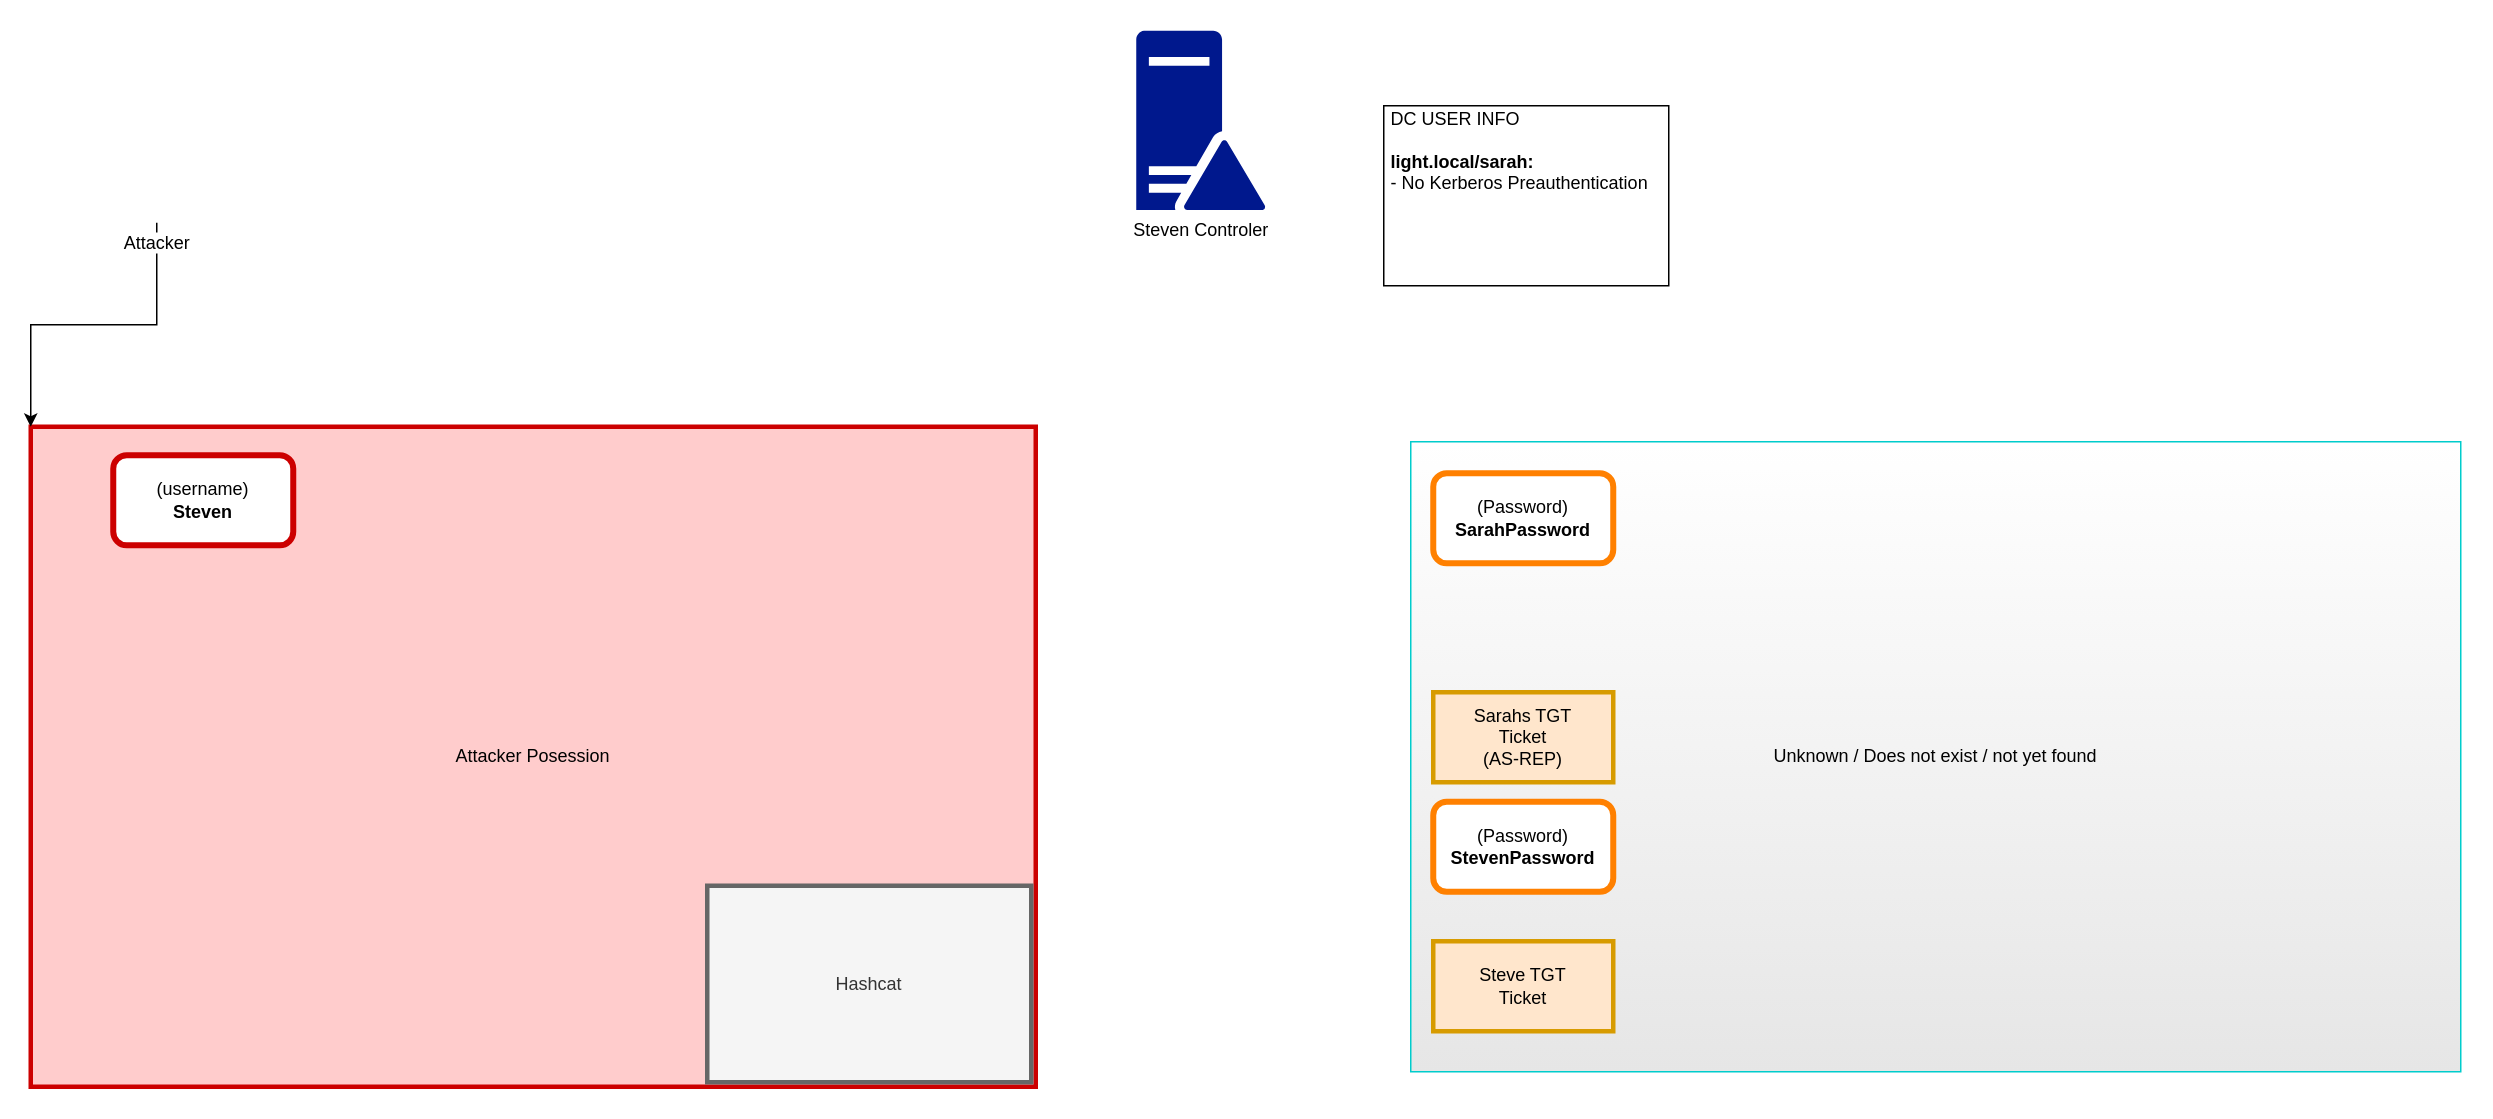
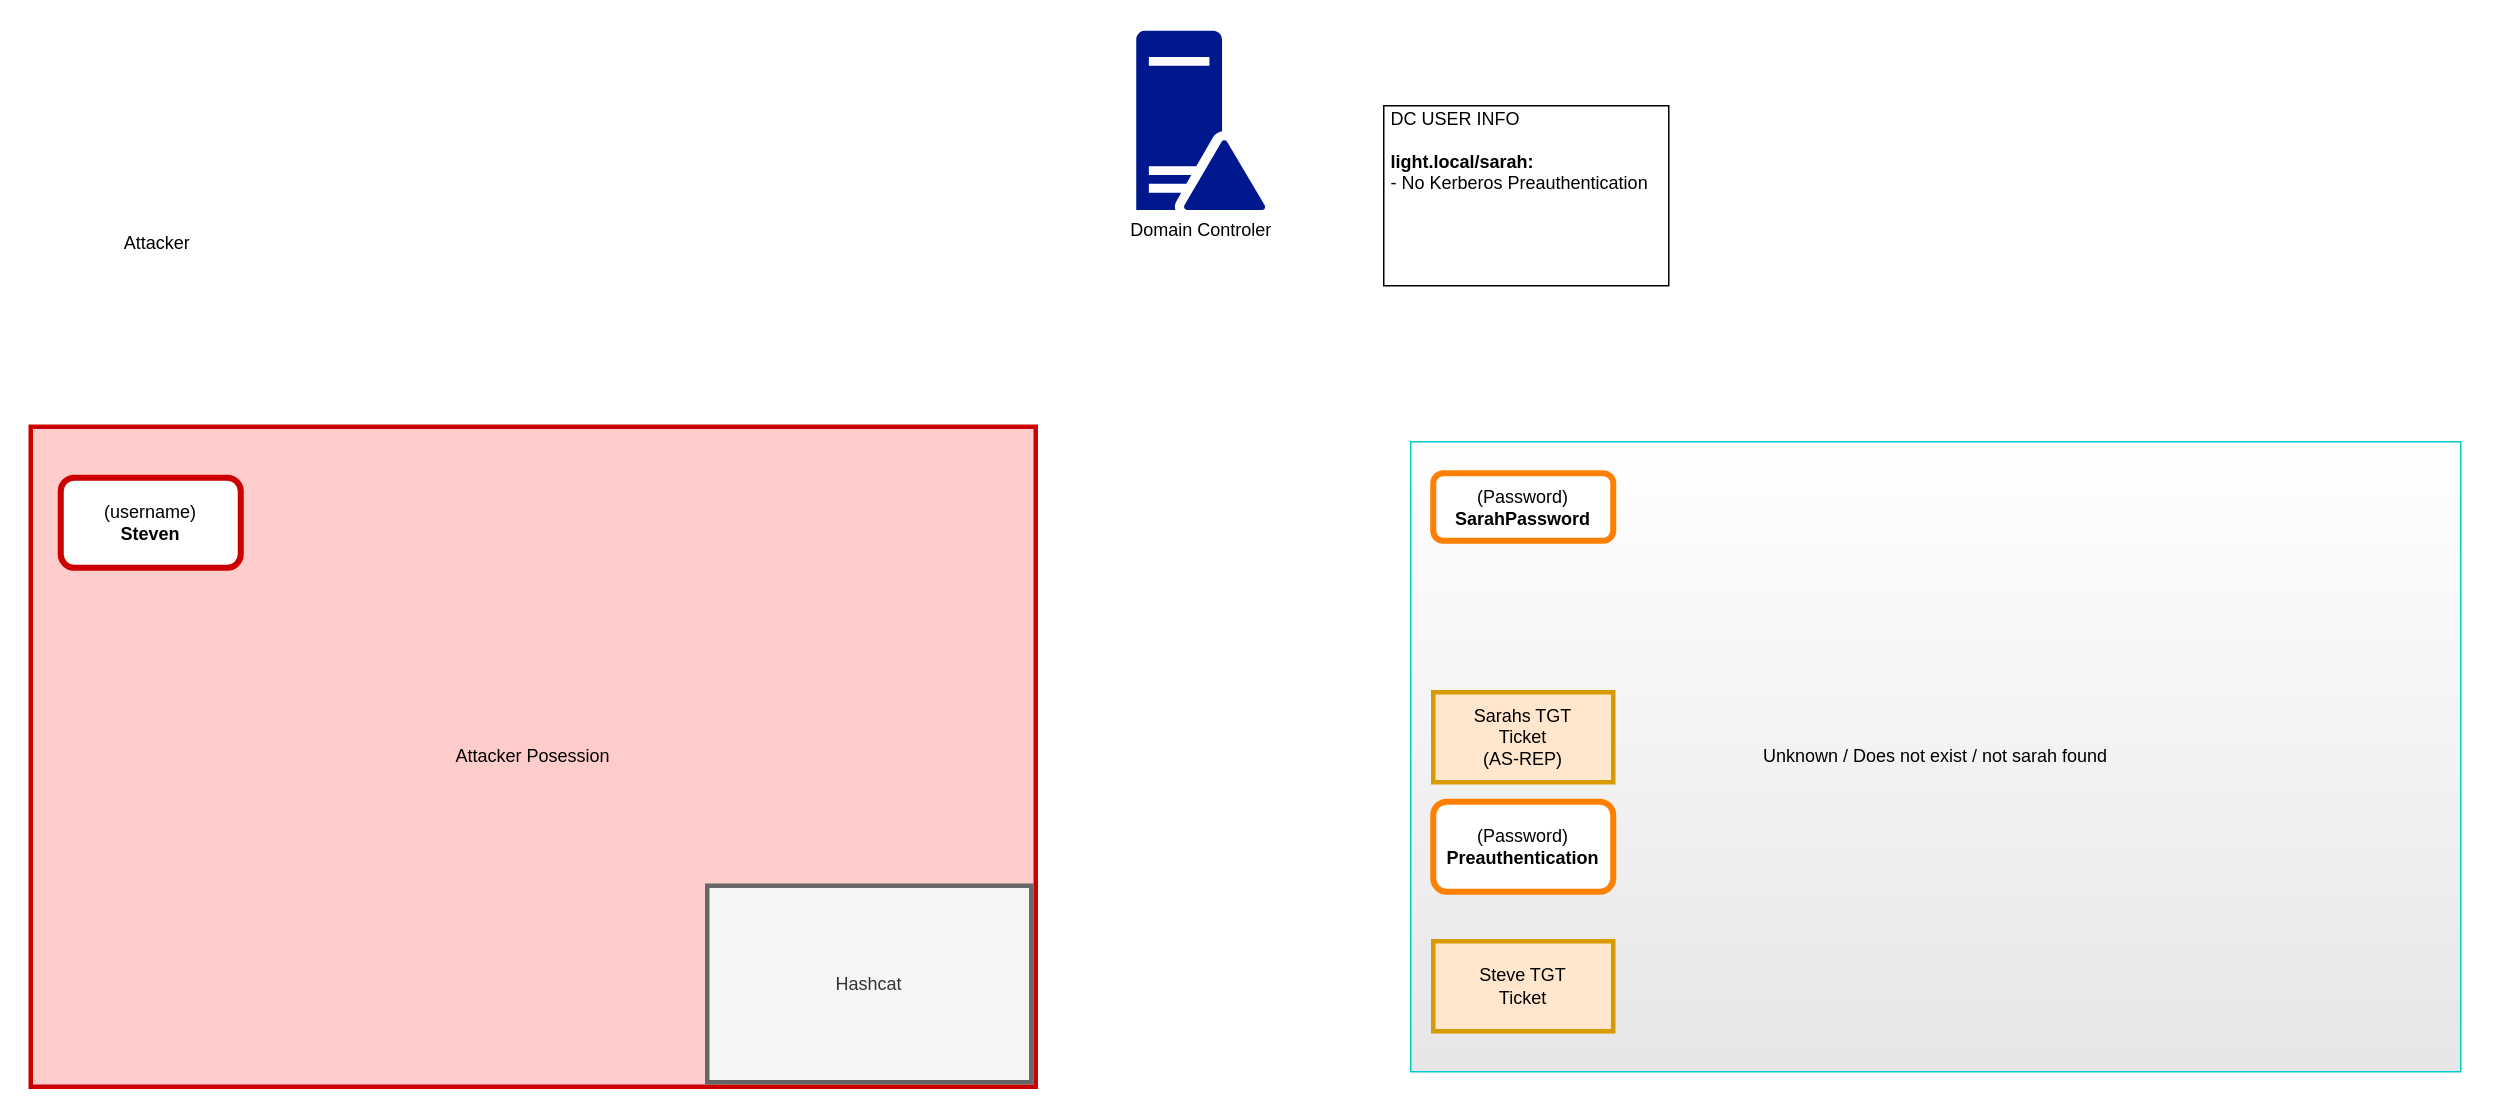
(1202, 231) -> (1202, 231)
(85, 325) -> none
(203, 500) -> (151, 523)
(1523, 518) -> (1523, 507)
(1936, 757) -> (1936, 757)
(1523, 847) -> (1523, 847)
